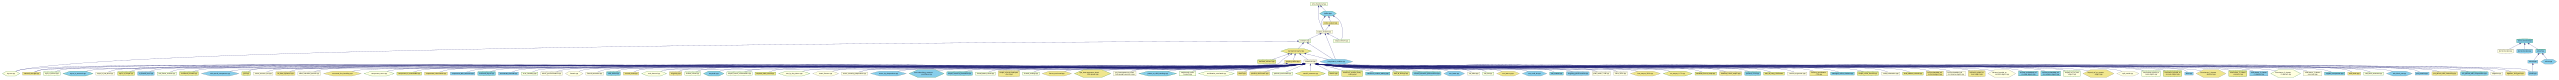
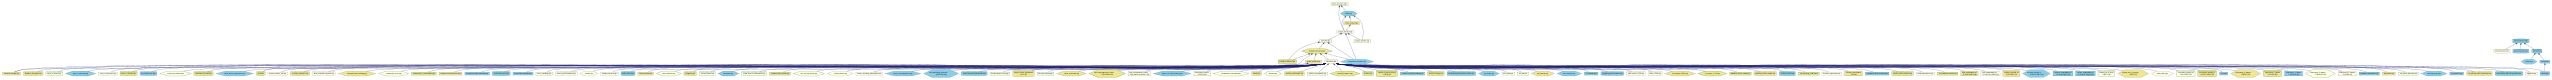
(656, 46) -> (1302, 48)
(167, 74) -> (175, 74)
(2002, 74) -> (2037, 74)
